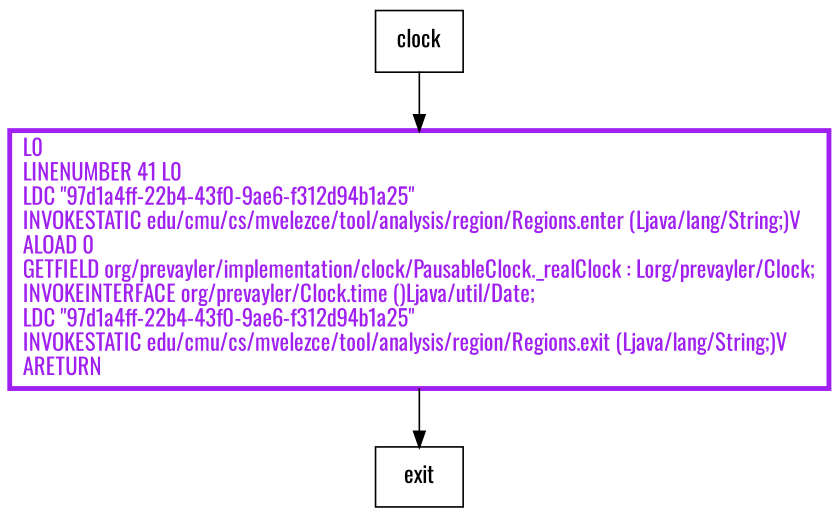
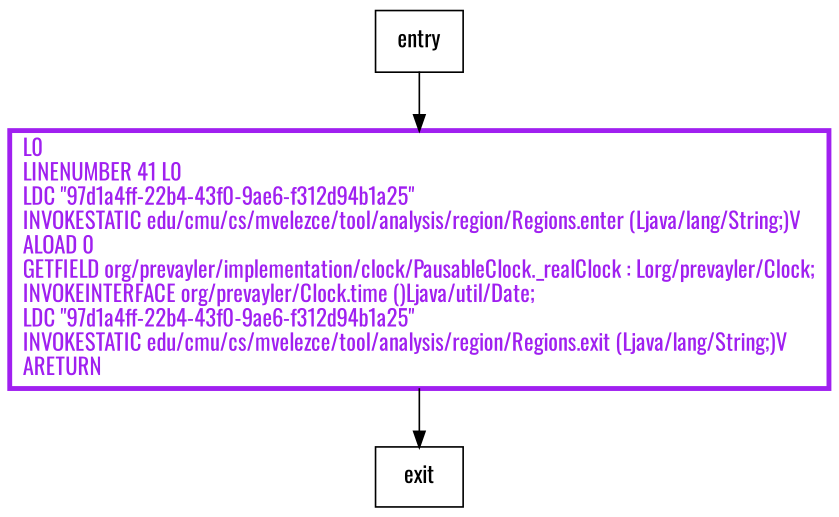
(419, 41) -> (419, 41)
